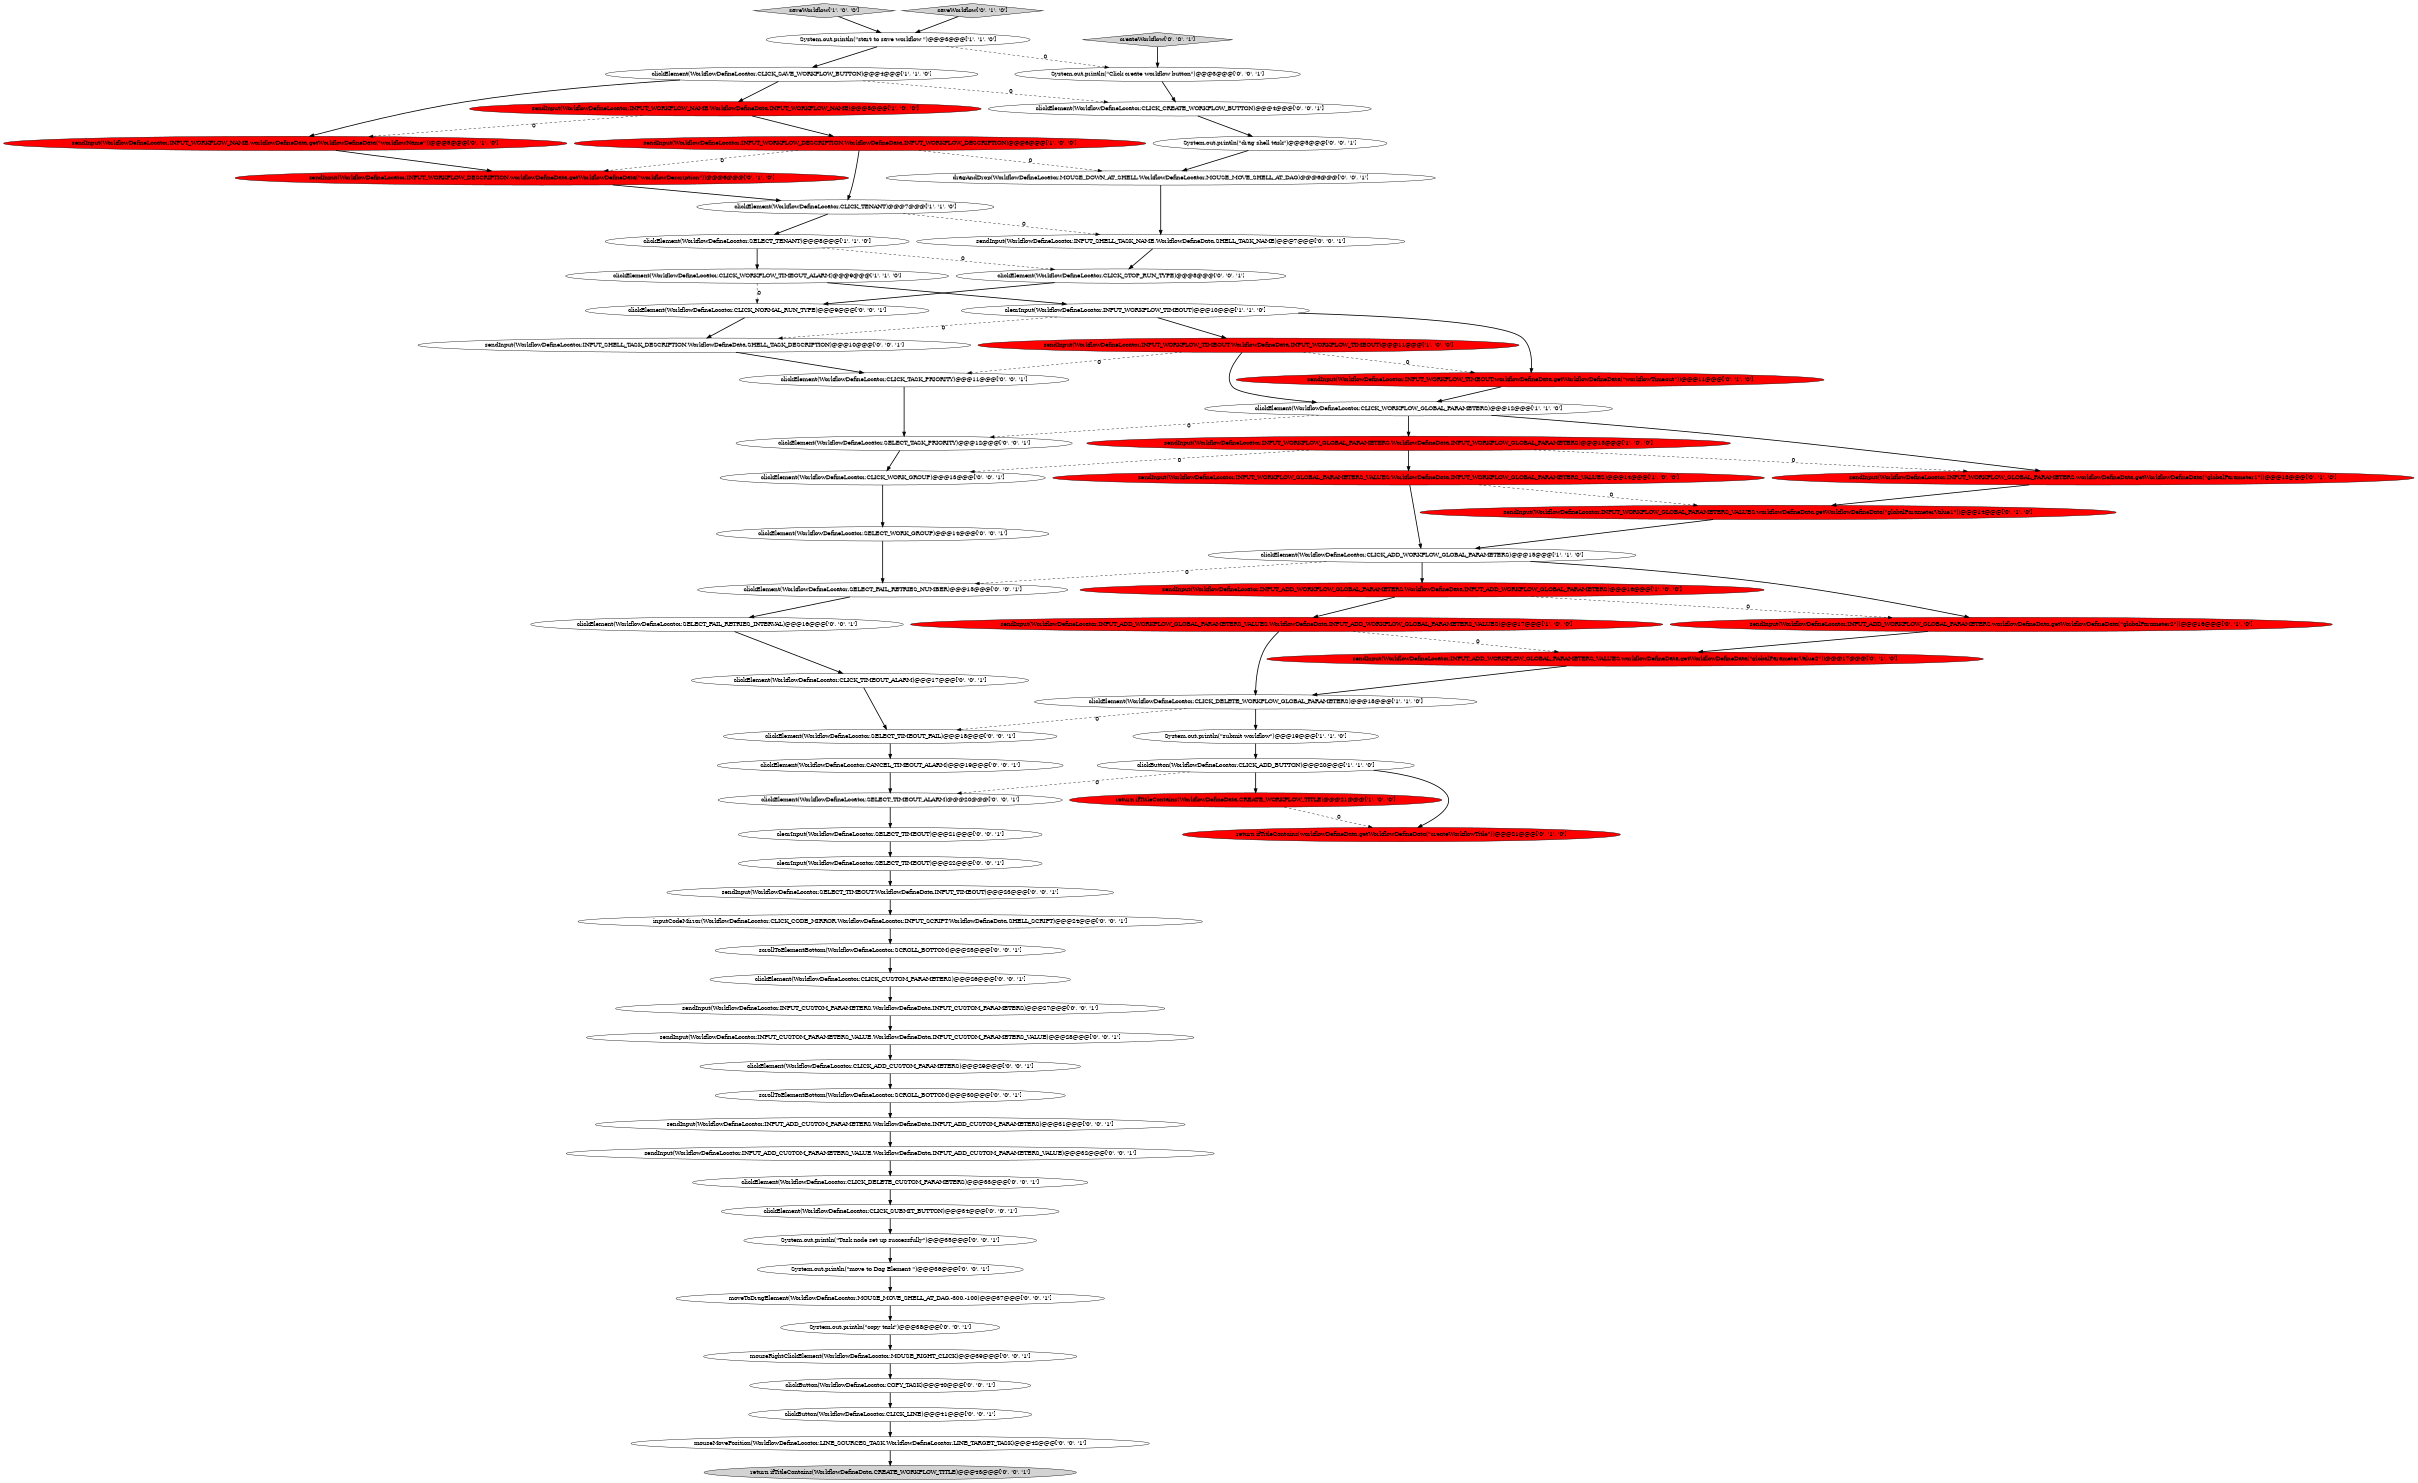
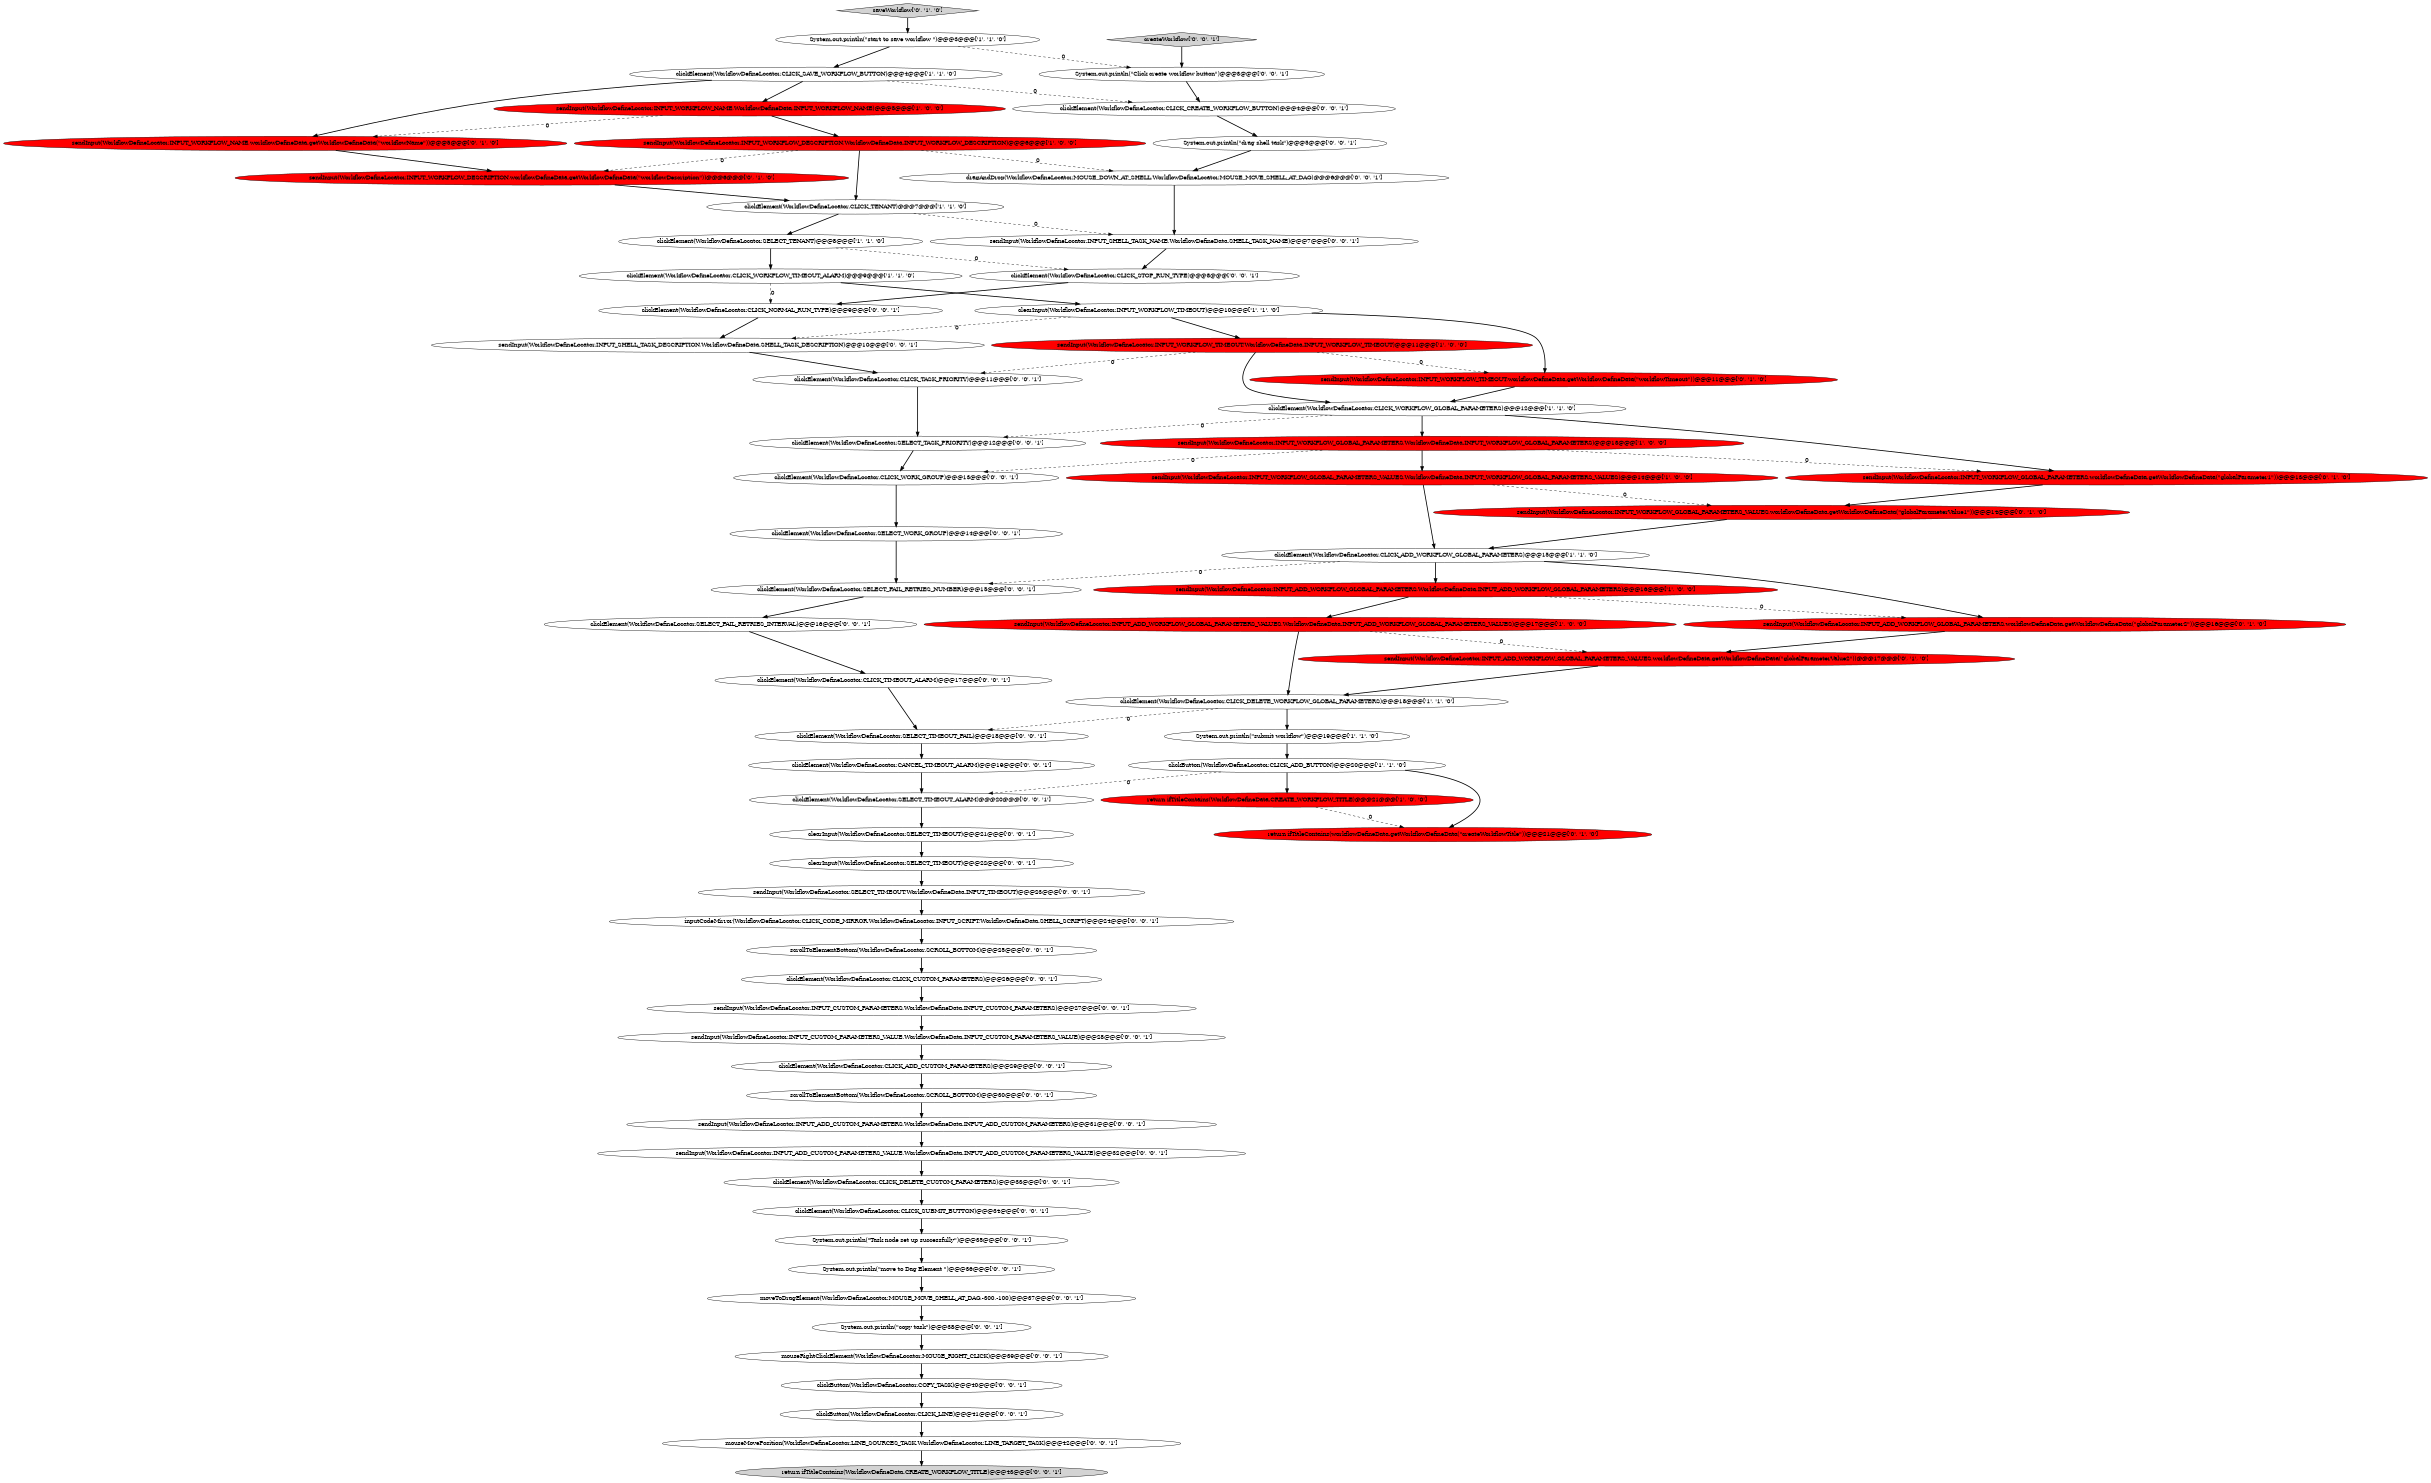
(824, 11) -> none
